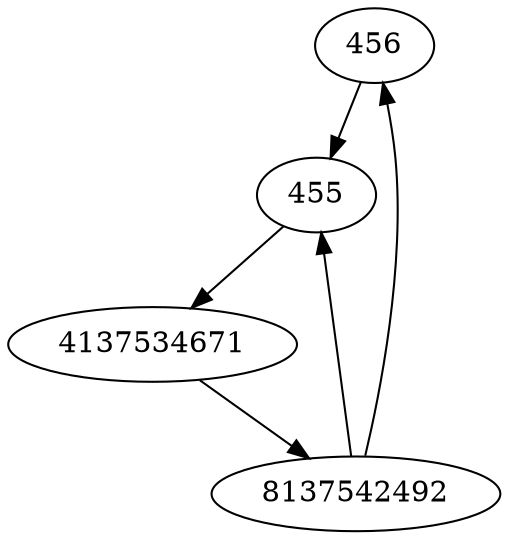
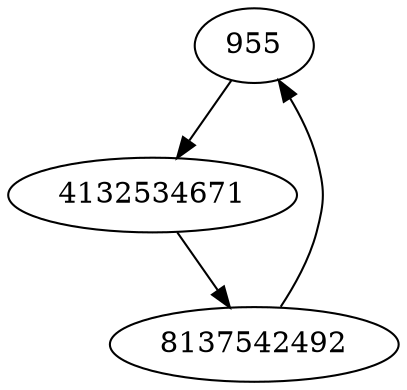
(375, 46) -> none
(317, 195) -> (254, 46)
(153, 344) -> (153, 195)
